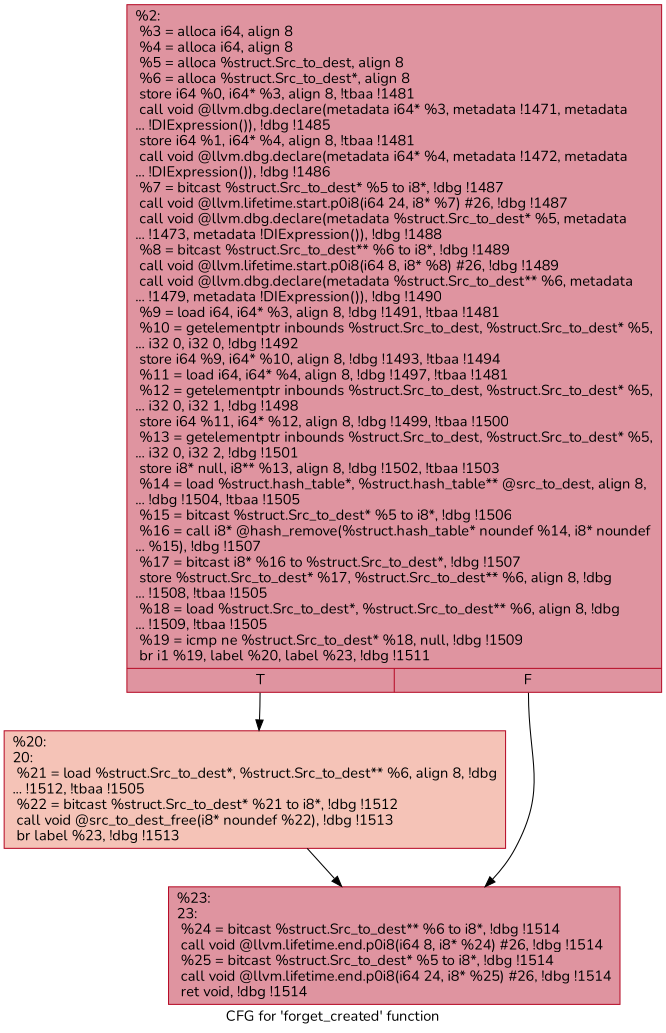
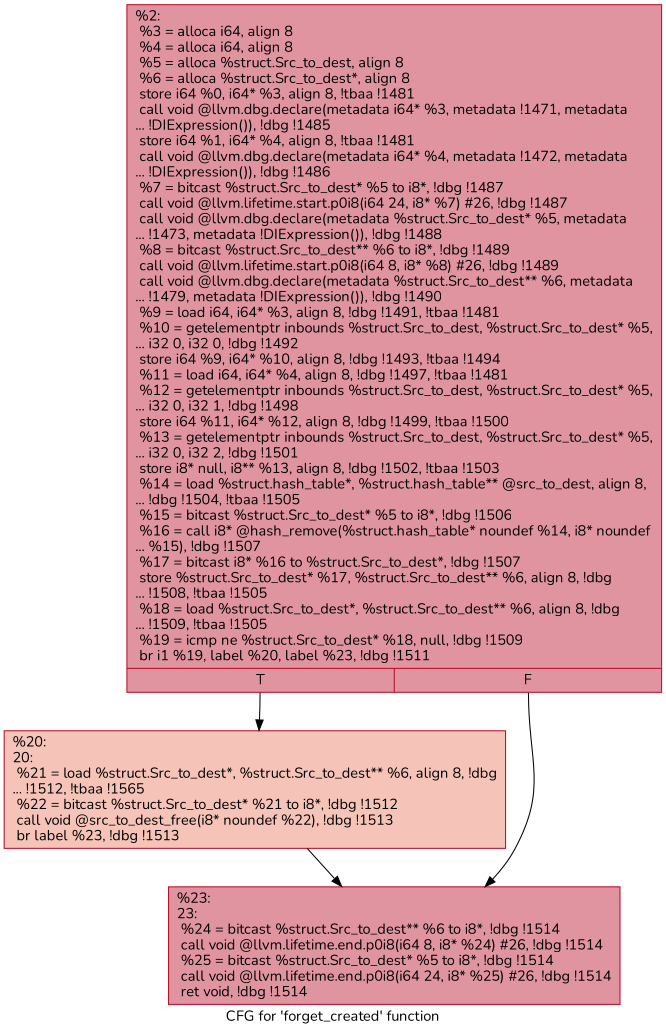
(79, 789) -> (79, 789)
